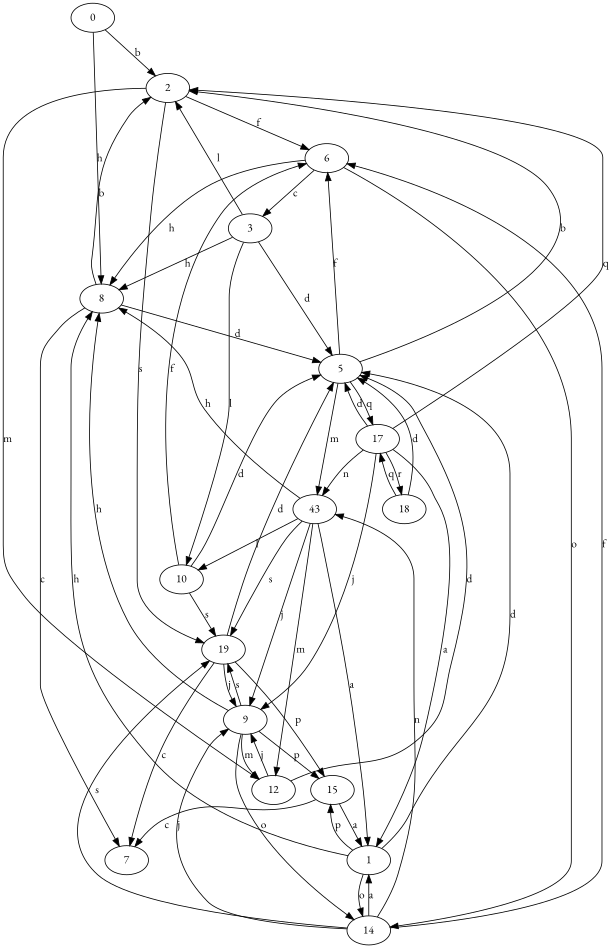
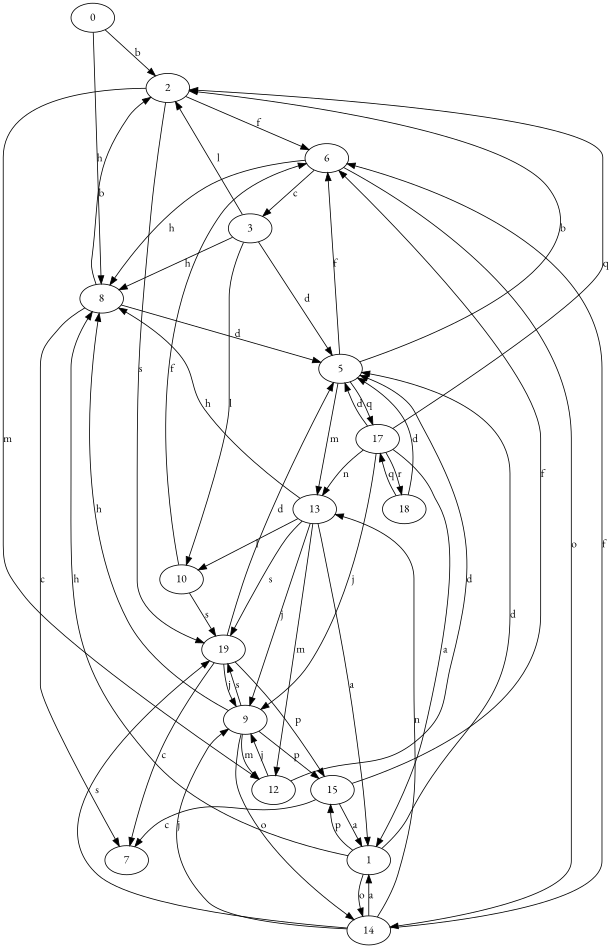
(242, 463) -> none
none -> (541, 495)
(315, 509) -> (315, 509)
